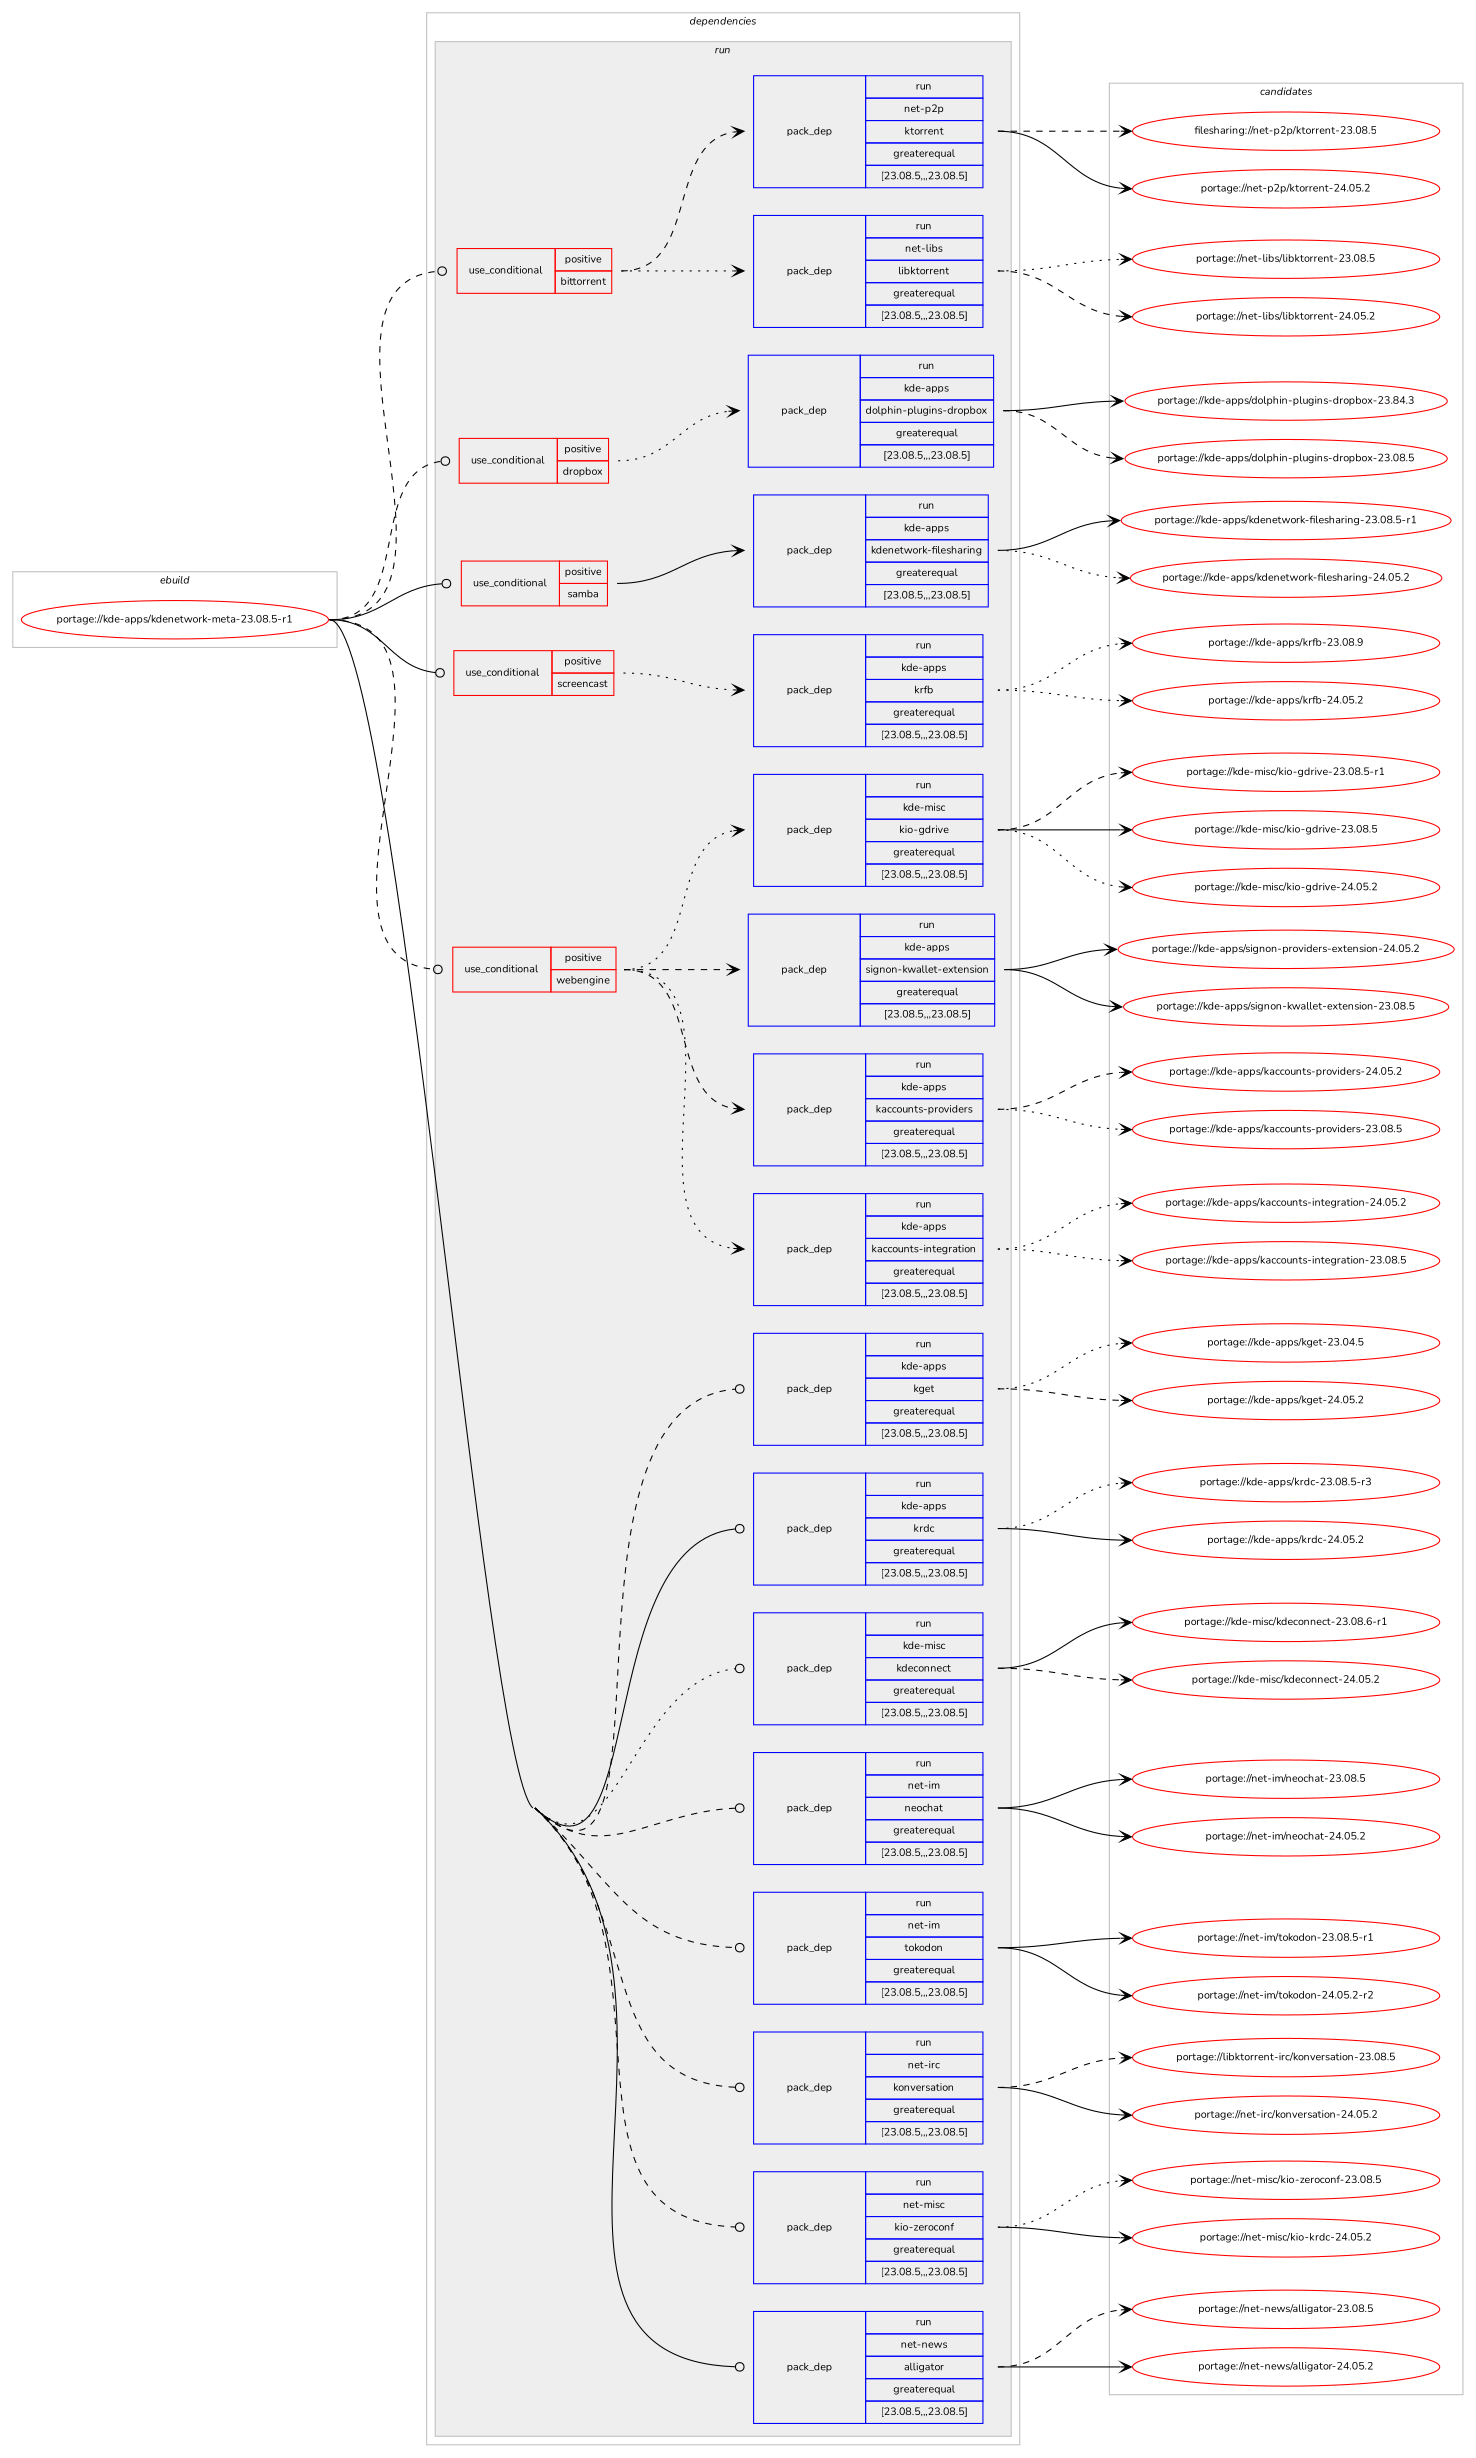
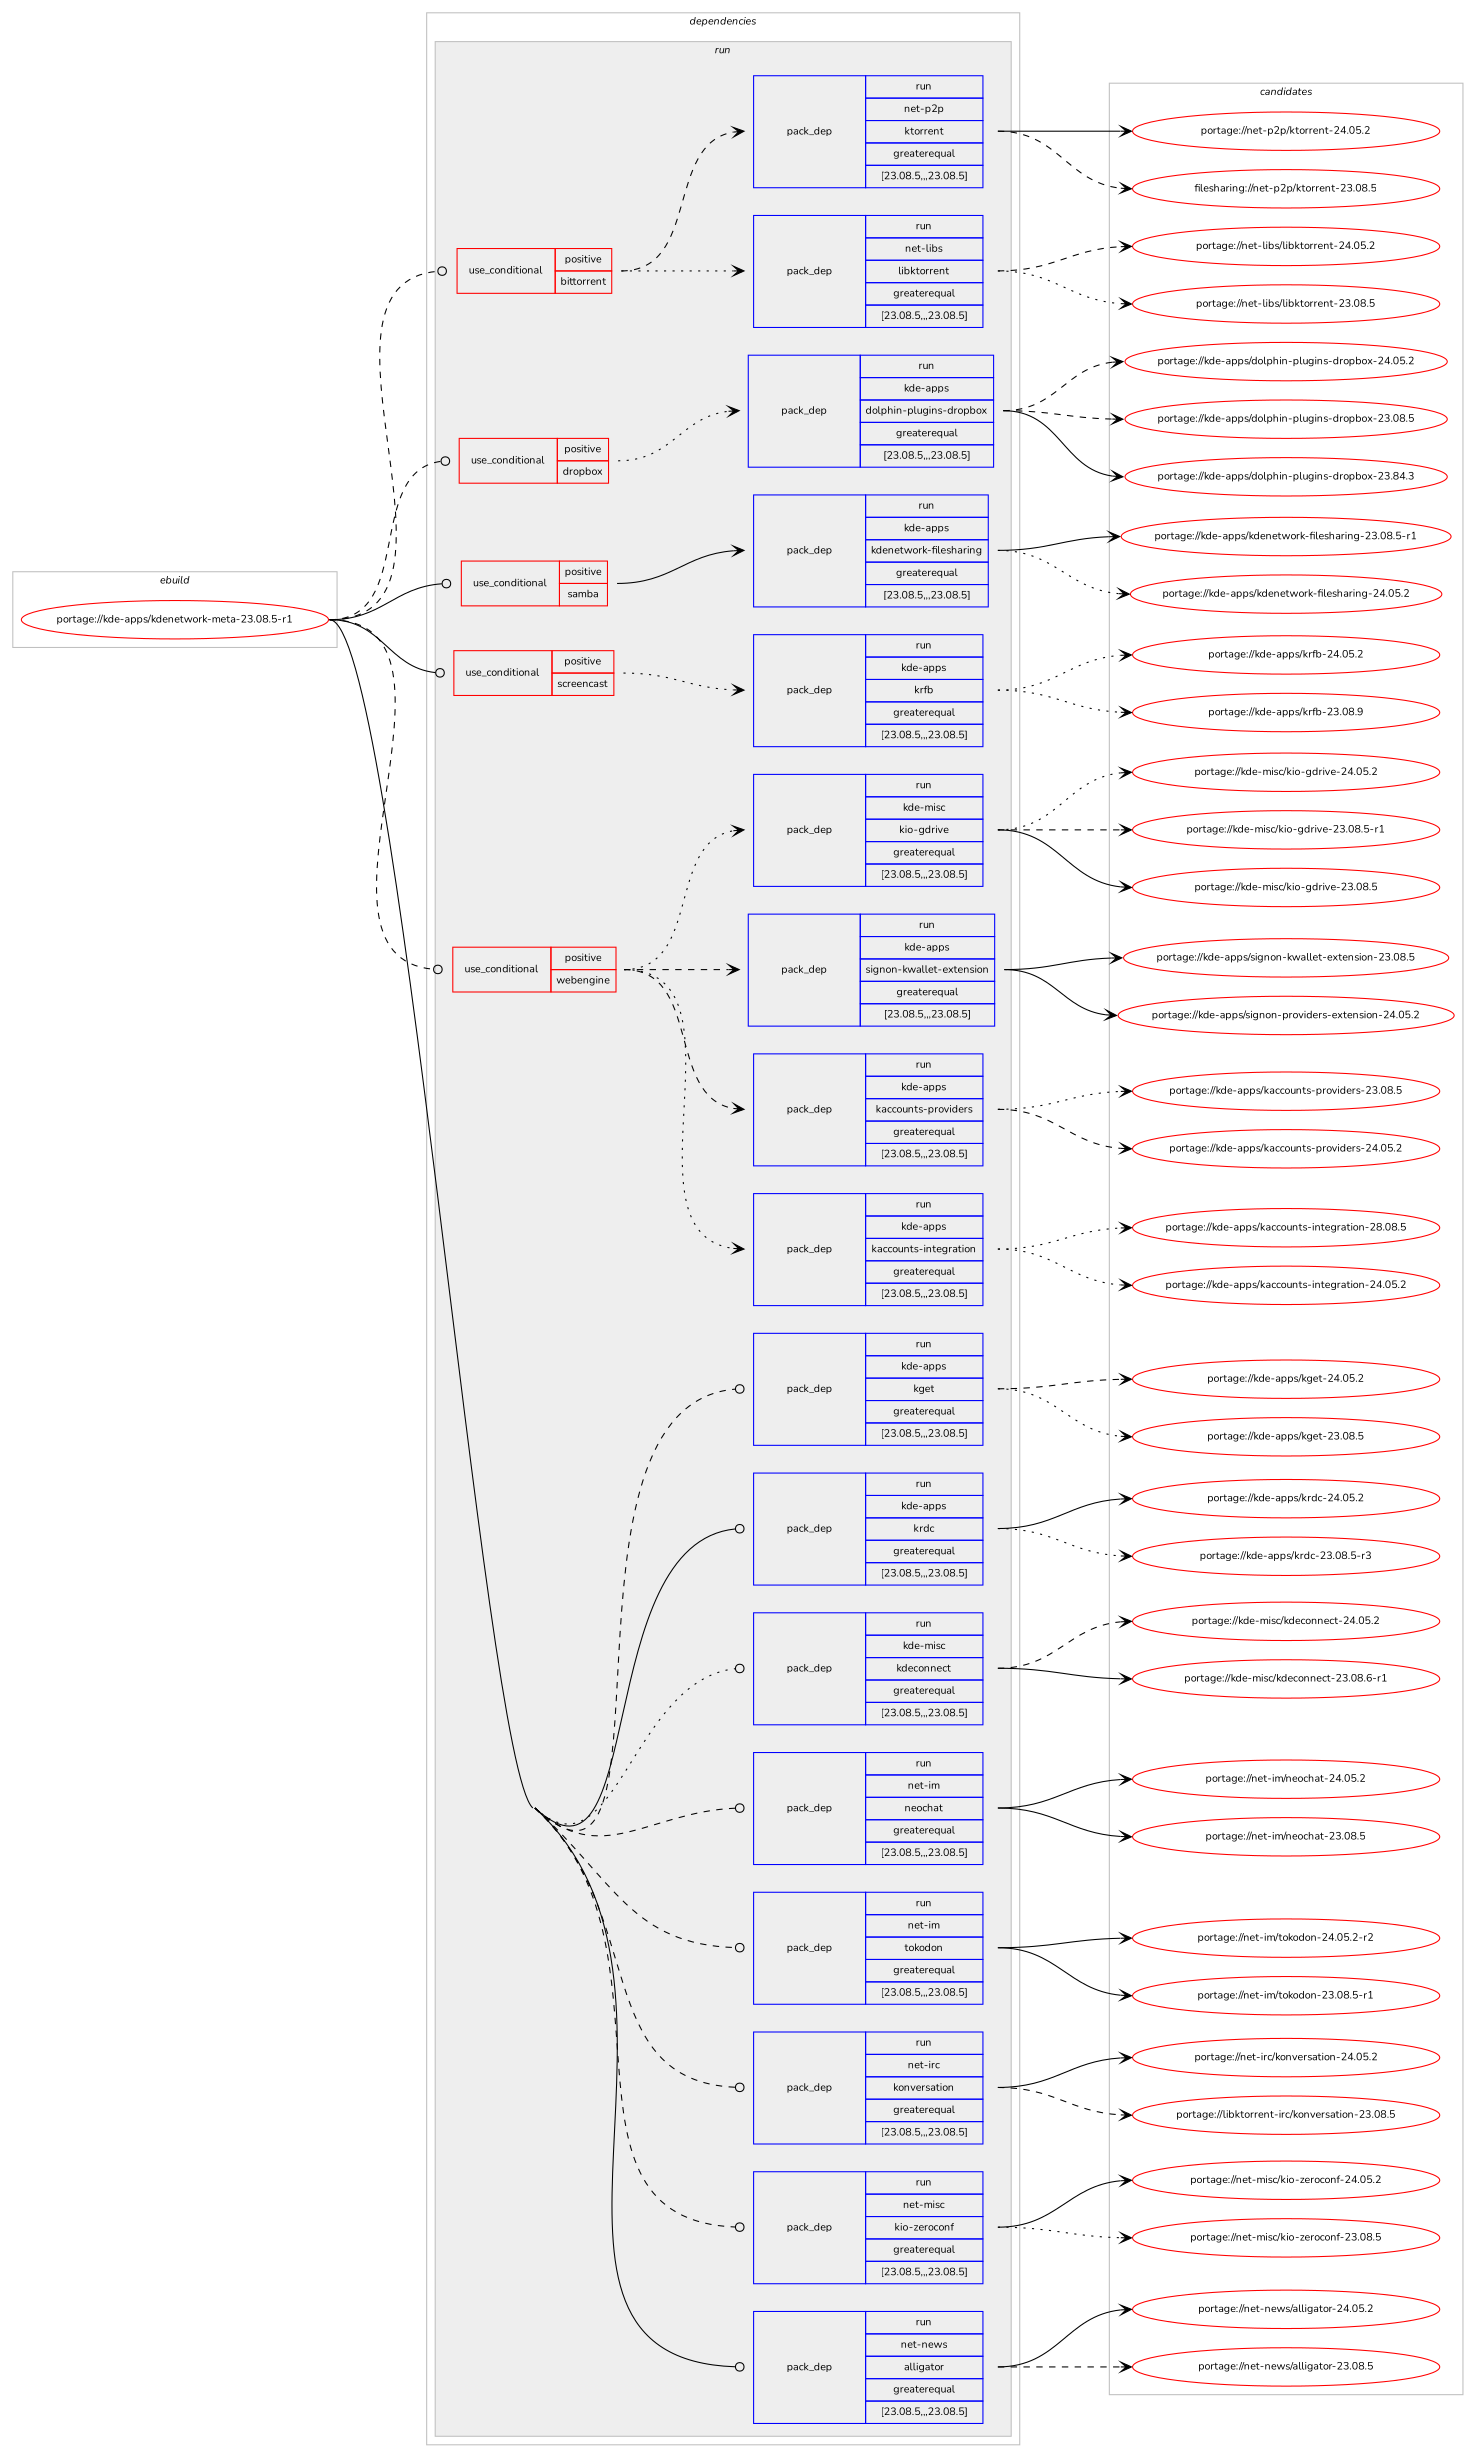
none -> (1286, 362)
(1286, 1261) -> (1286, 1228)
(1286, 1343) -> (1286, 1437)
(1286, 2238) -> (1286, 2180)
